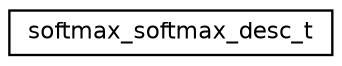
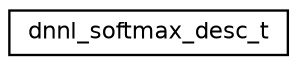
(171, 33) -> (149, 33)
